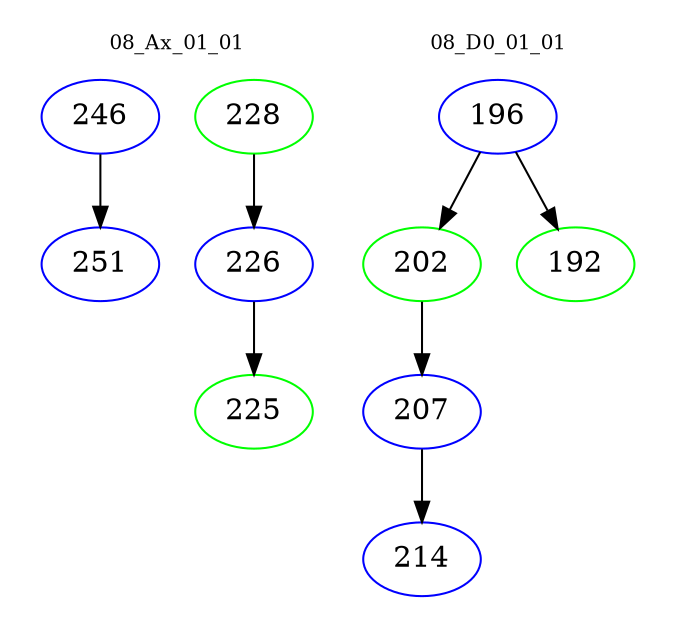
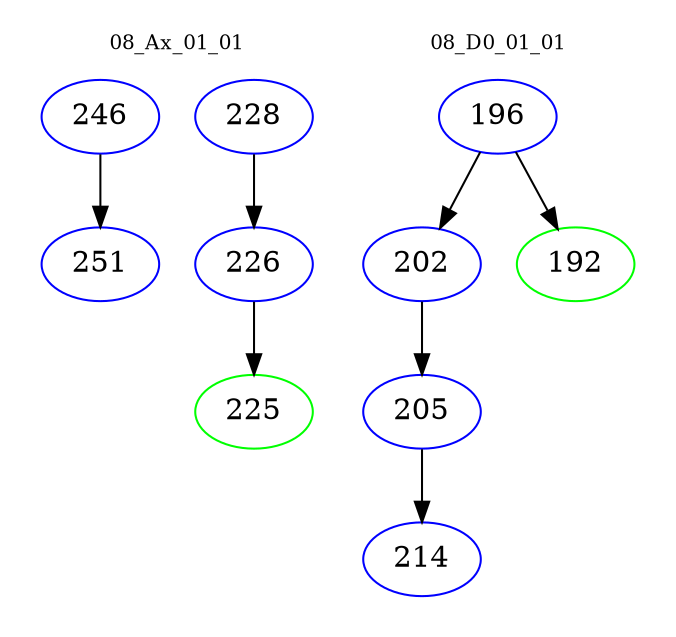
(254, 117) -> (254, 117)
(422, 264) -> (422, 264)
(422, 412) -> (422, 412)
